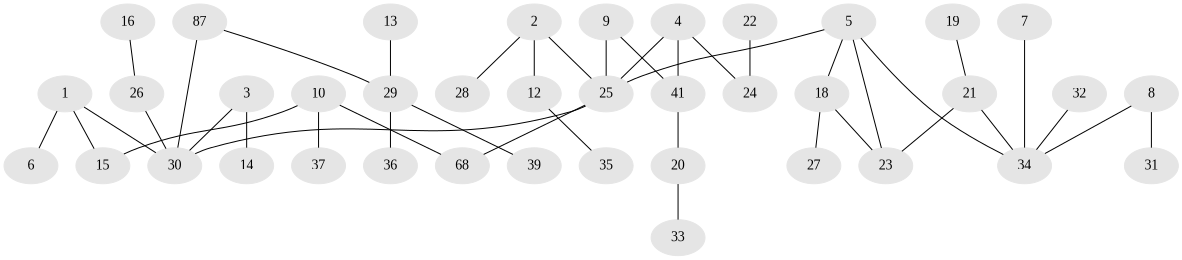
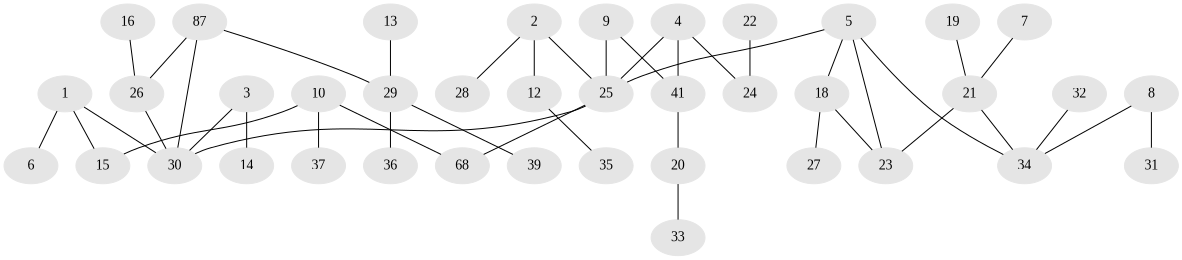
none -> (168, 58)
(1025, 94) -> (997, 58)
